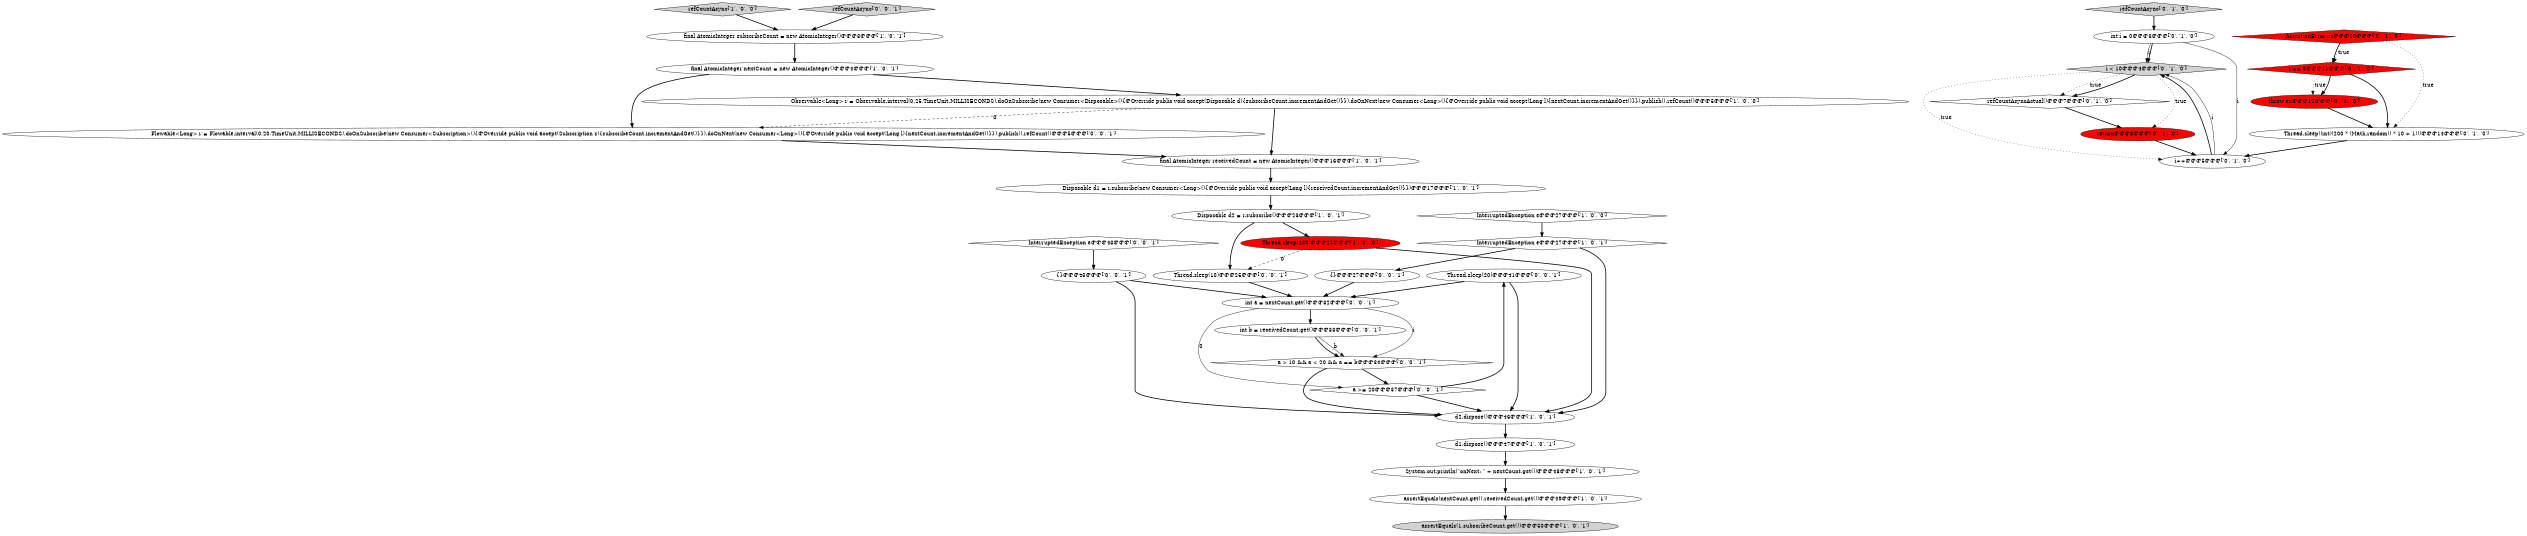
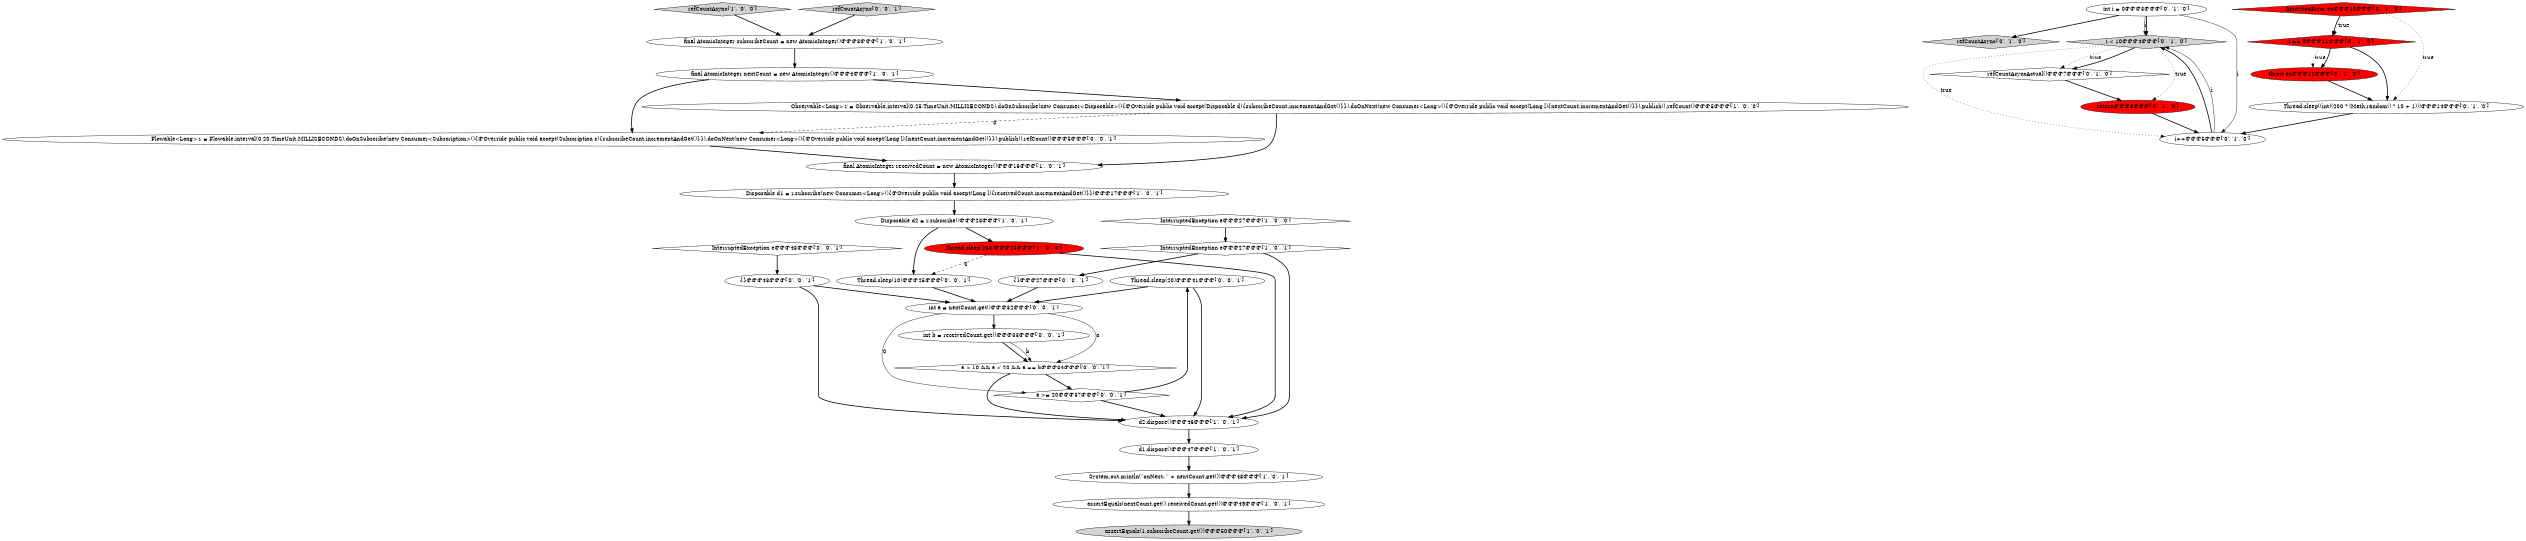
(2154, 21) -> (2067, 26)
(1414, 330) -> (1098, 336)
